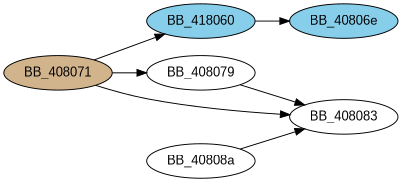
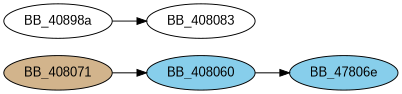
(201, 21) -> (201, 73)
(344, 21) -> (344, 73)
(201, 73) -> none
(187, 105) -> none
(201, 161) -> (58, 21)
